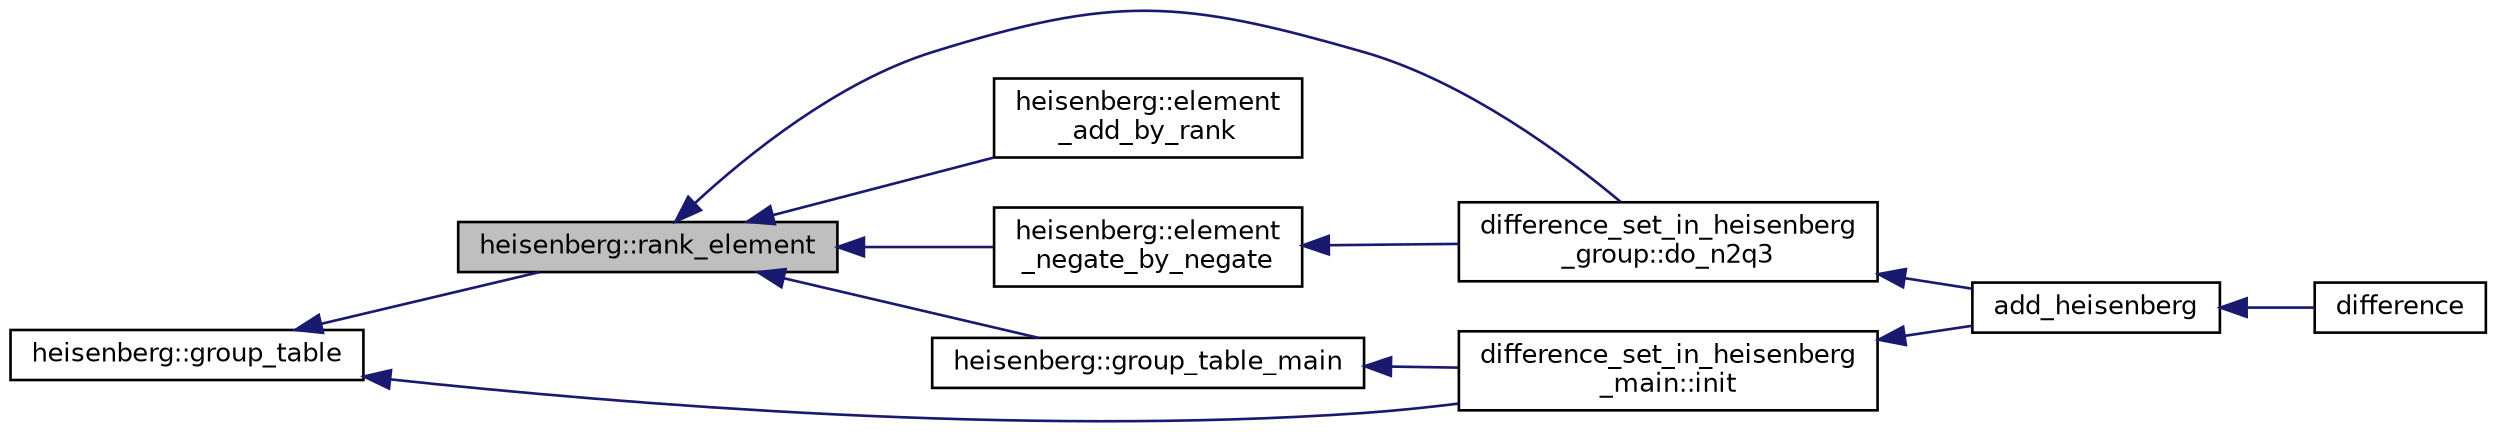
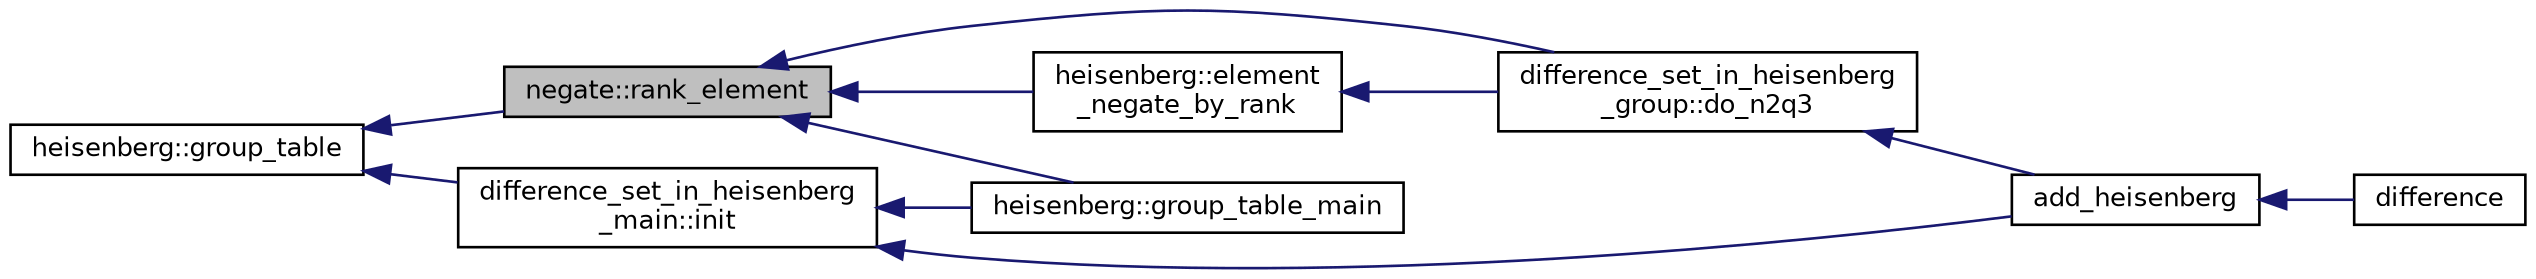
(1148, 118) -> none
(648, 247) -> (668, 92)
(1148, 247) -> (1188, 92)
(1425, 367) -> (938, 208)
